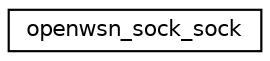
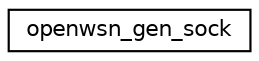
(135, 30) -> (130, 30)
